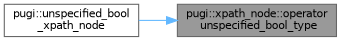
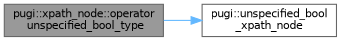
(153, 20) -> (177, 20)
